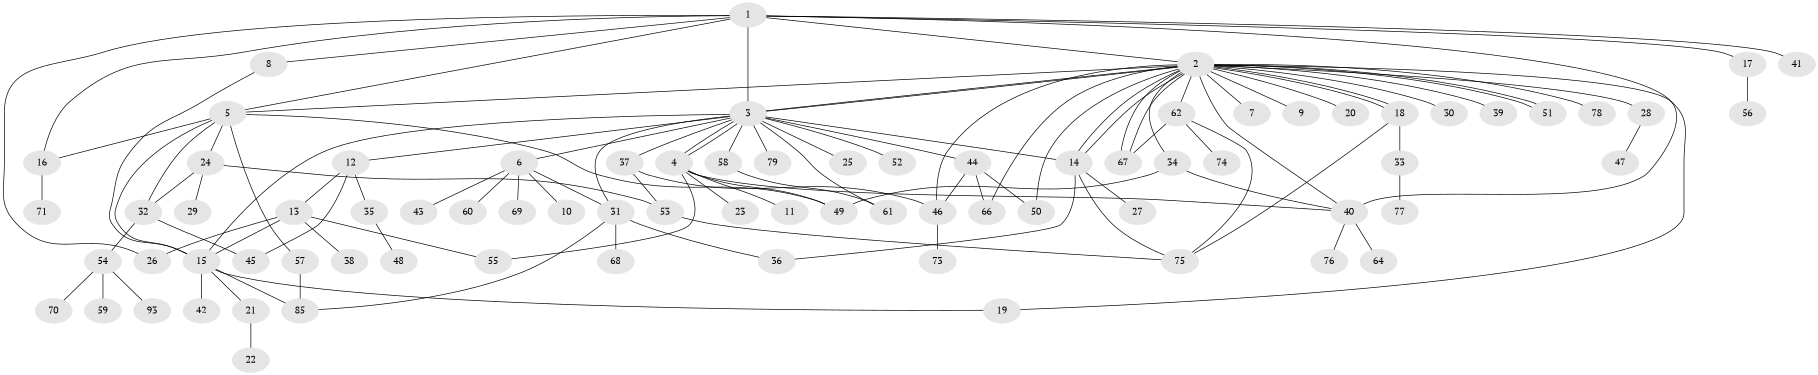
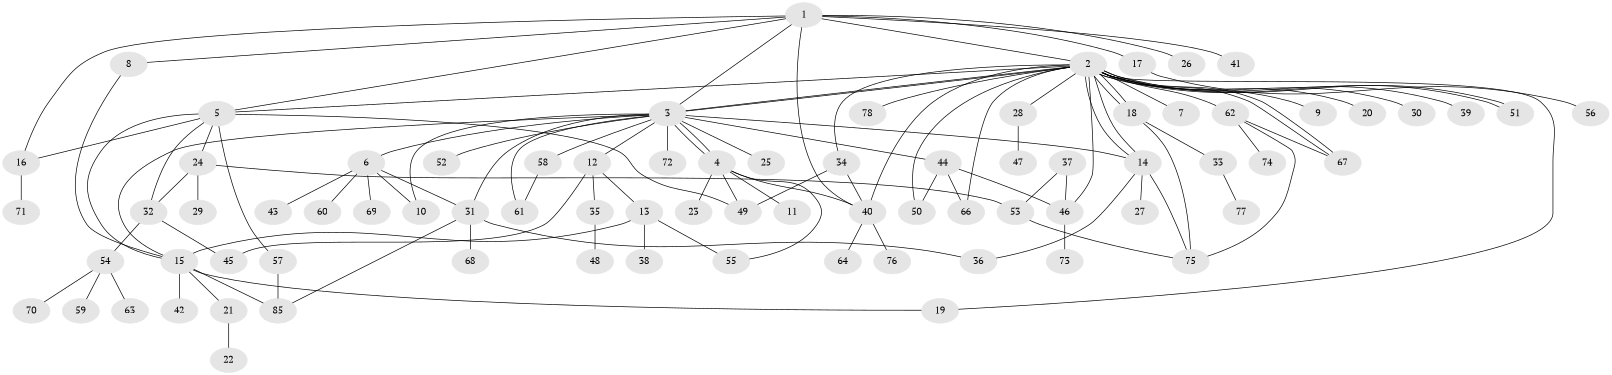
(685, 137) -> (461, 130)
(773, 163) -> (668, 163)
(216, 236) -> none
(152, 311) -> (130, 311)
